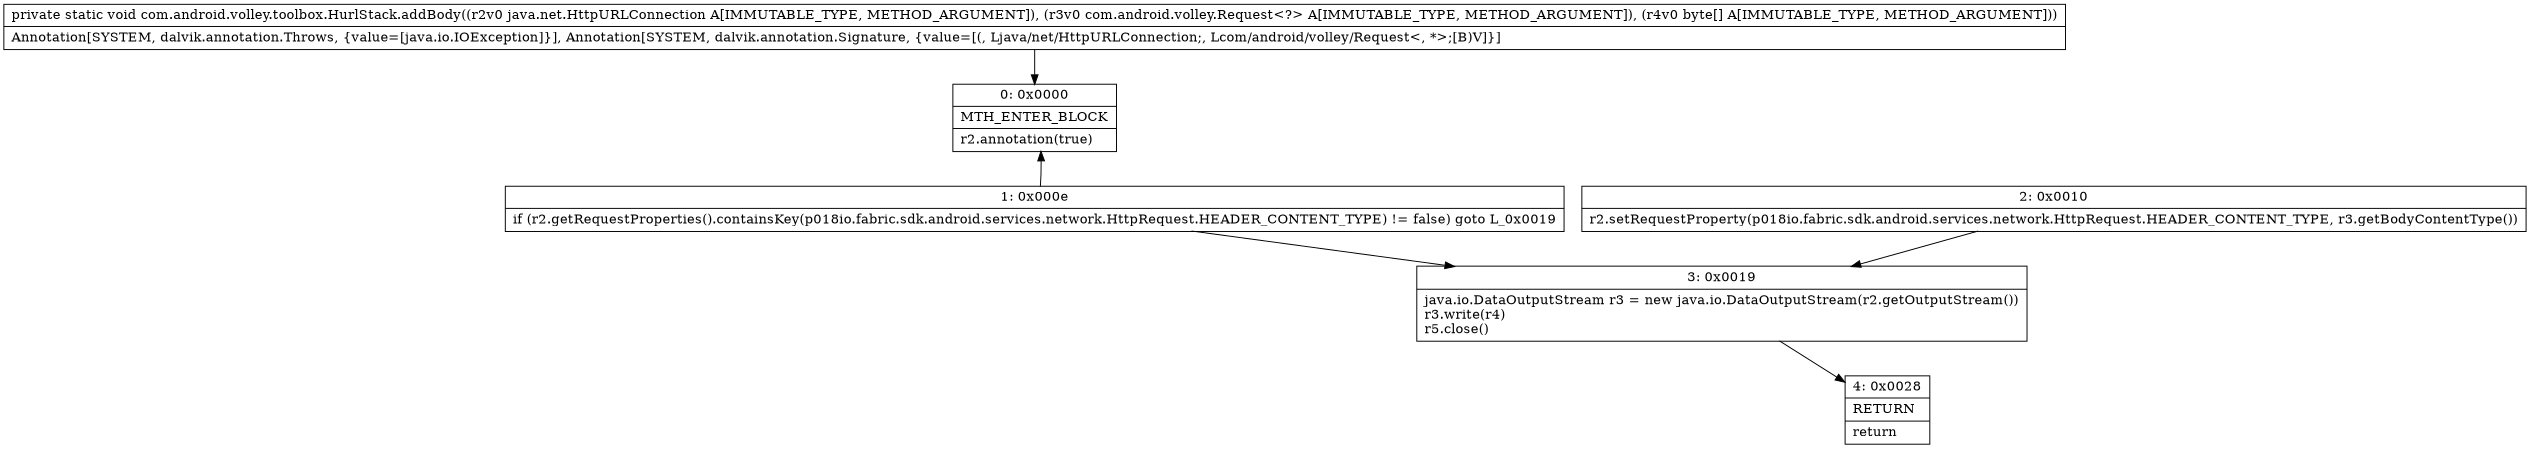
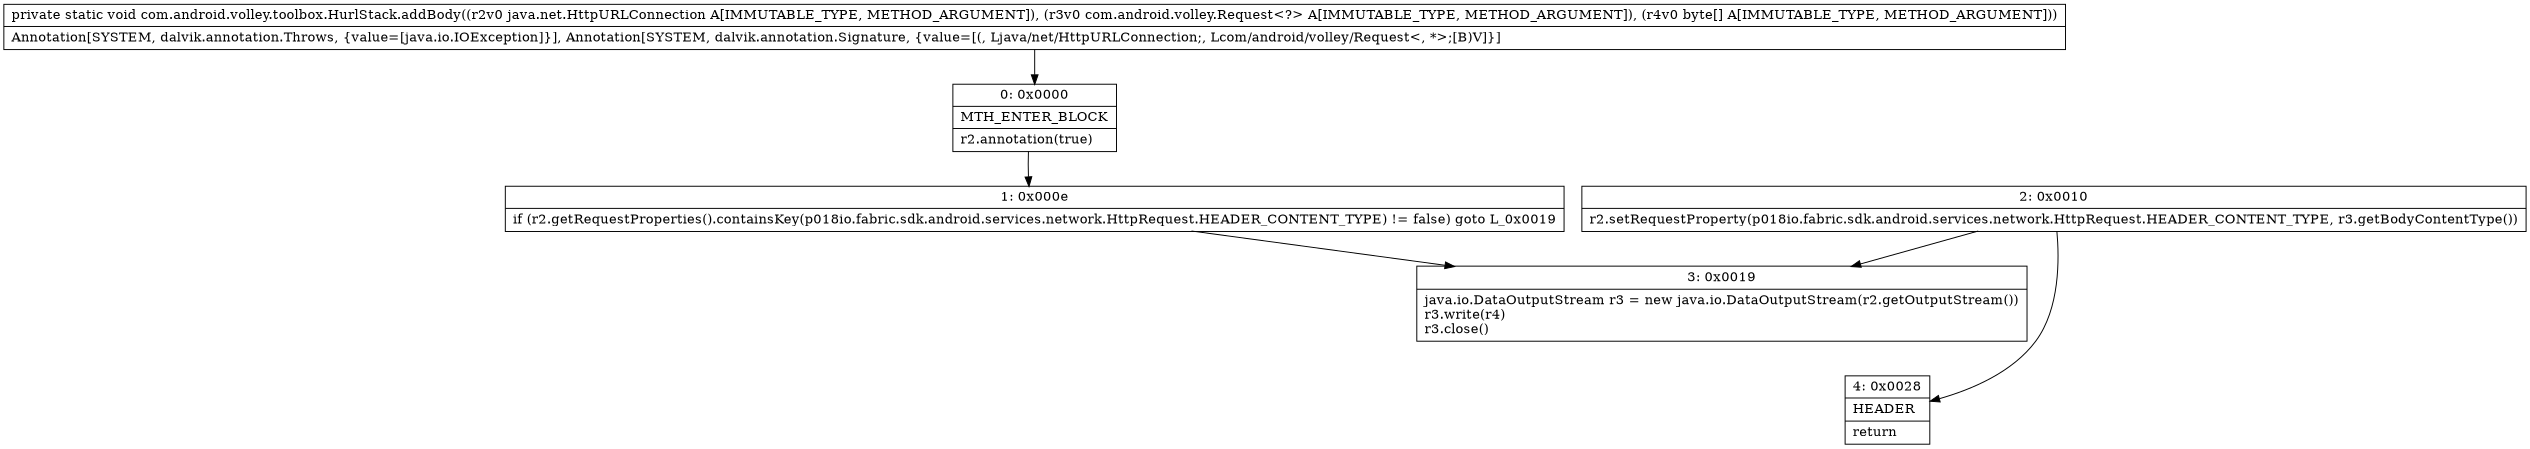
(1041, 174) -> (1028, 164)
(1457, 329) -> (1457, 329)
(1808, 359) -> (2036, 341)
(1884, 409) -> (1884, 409)
